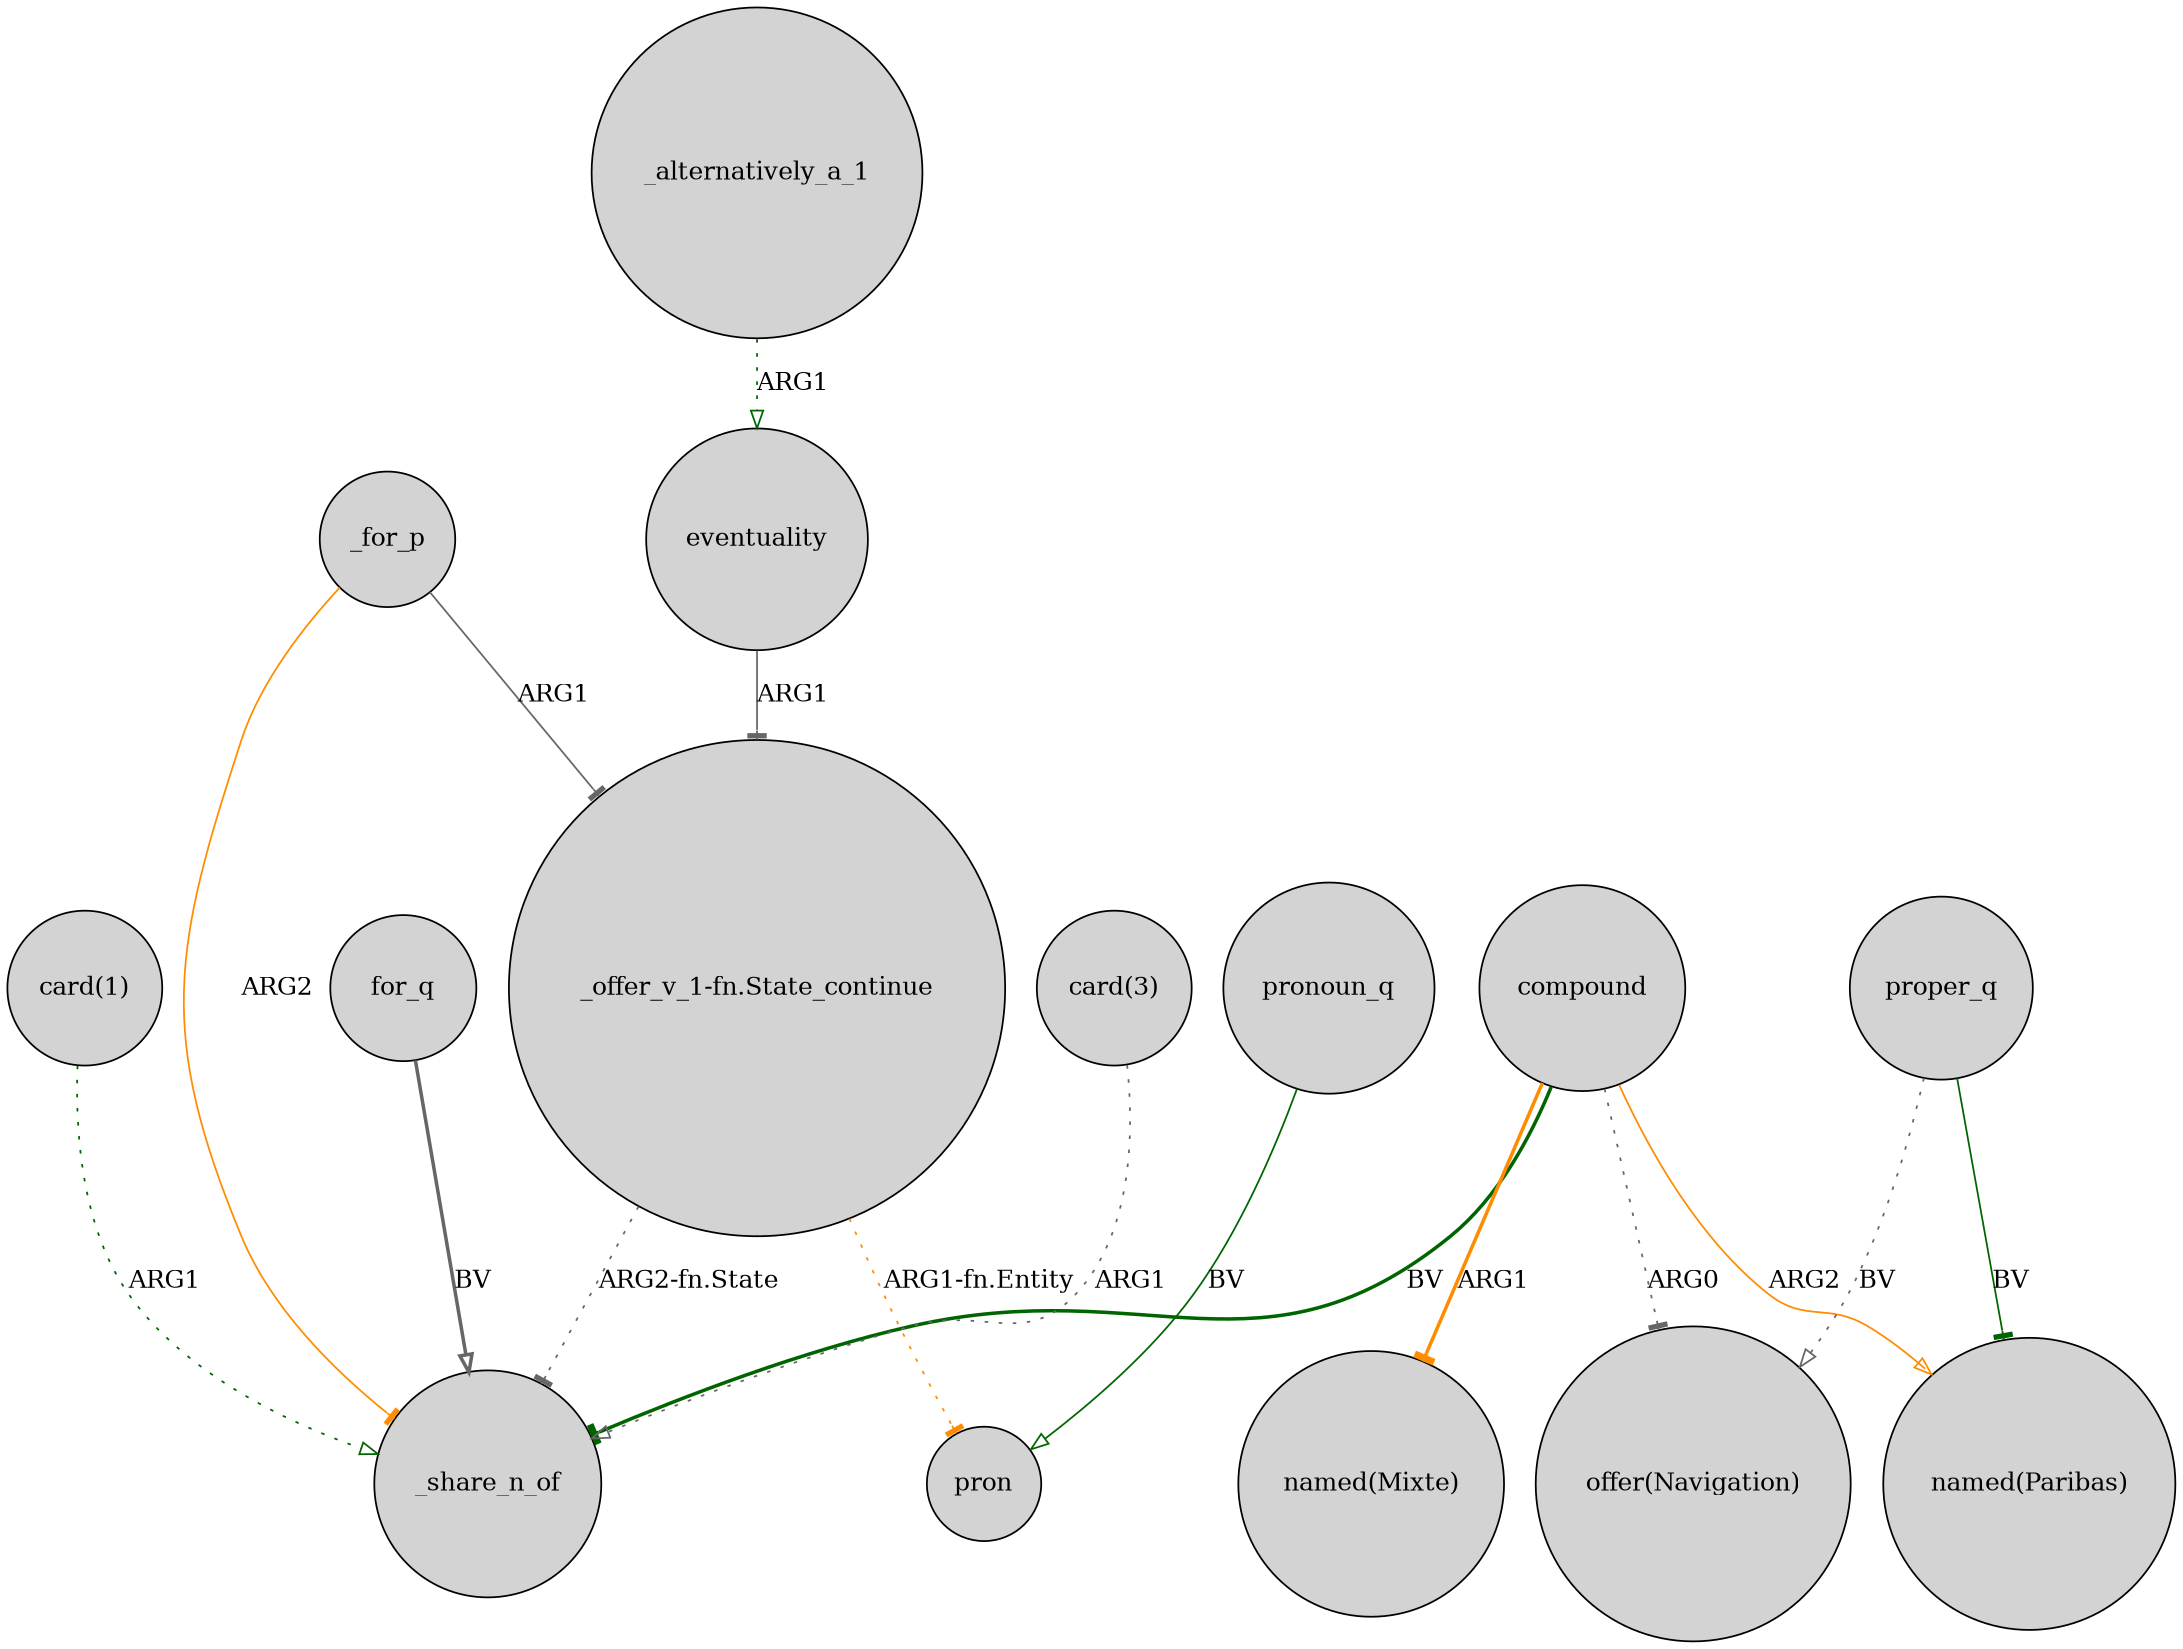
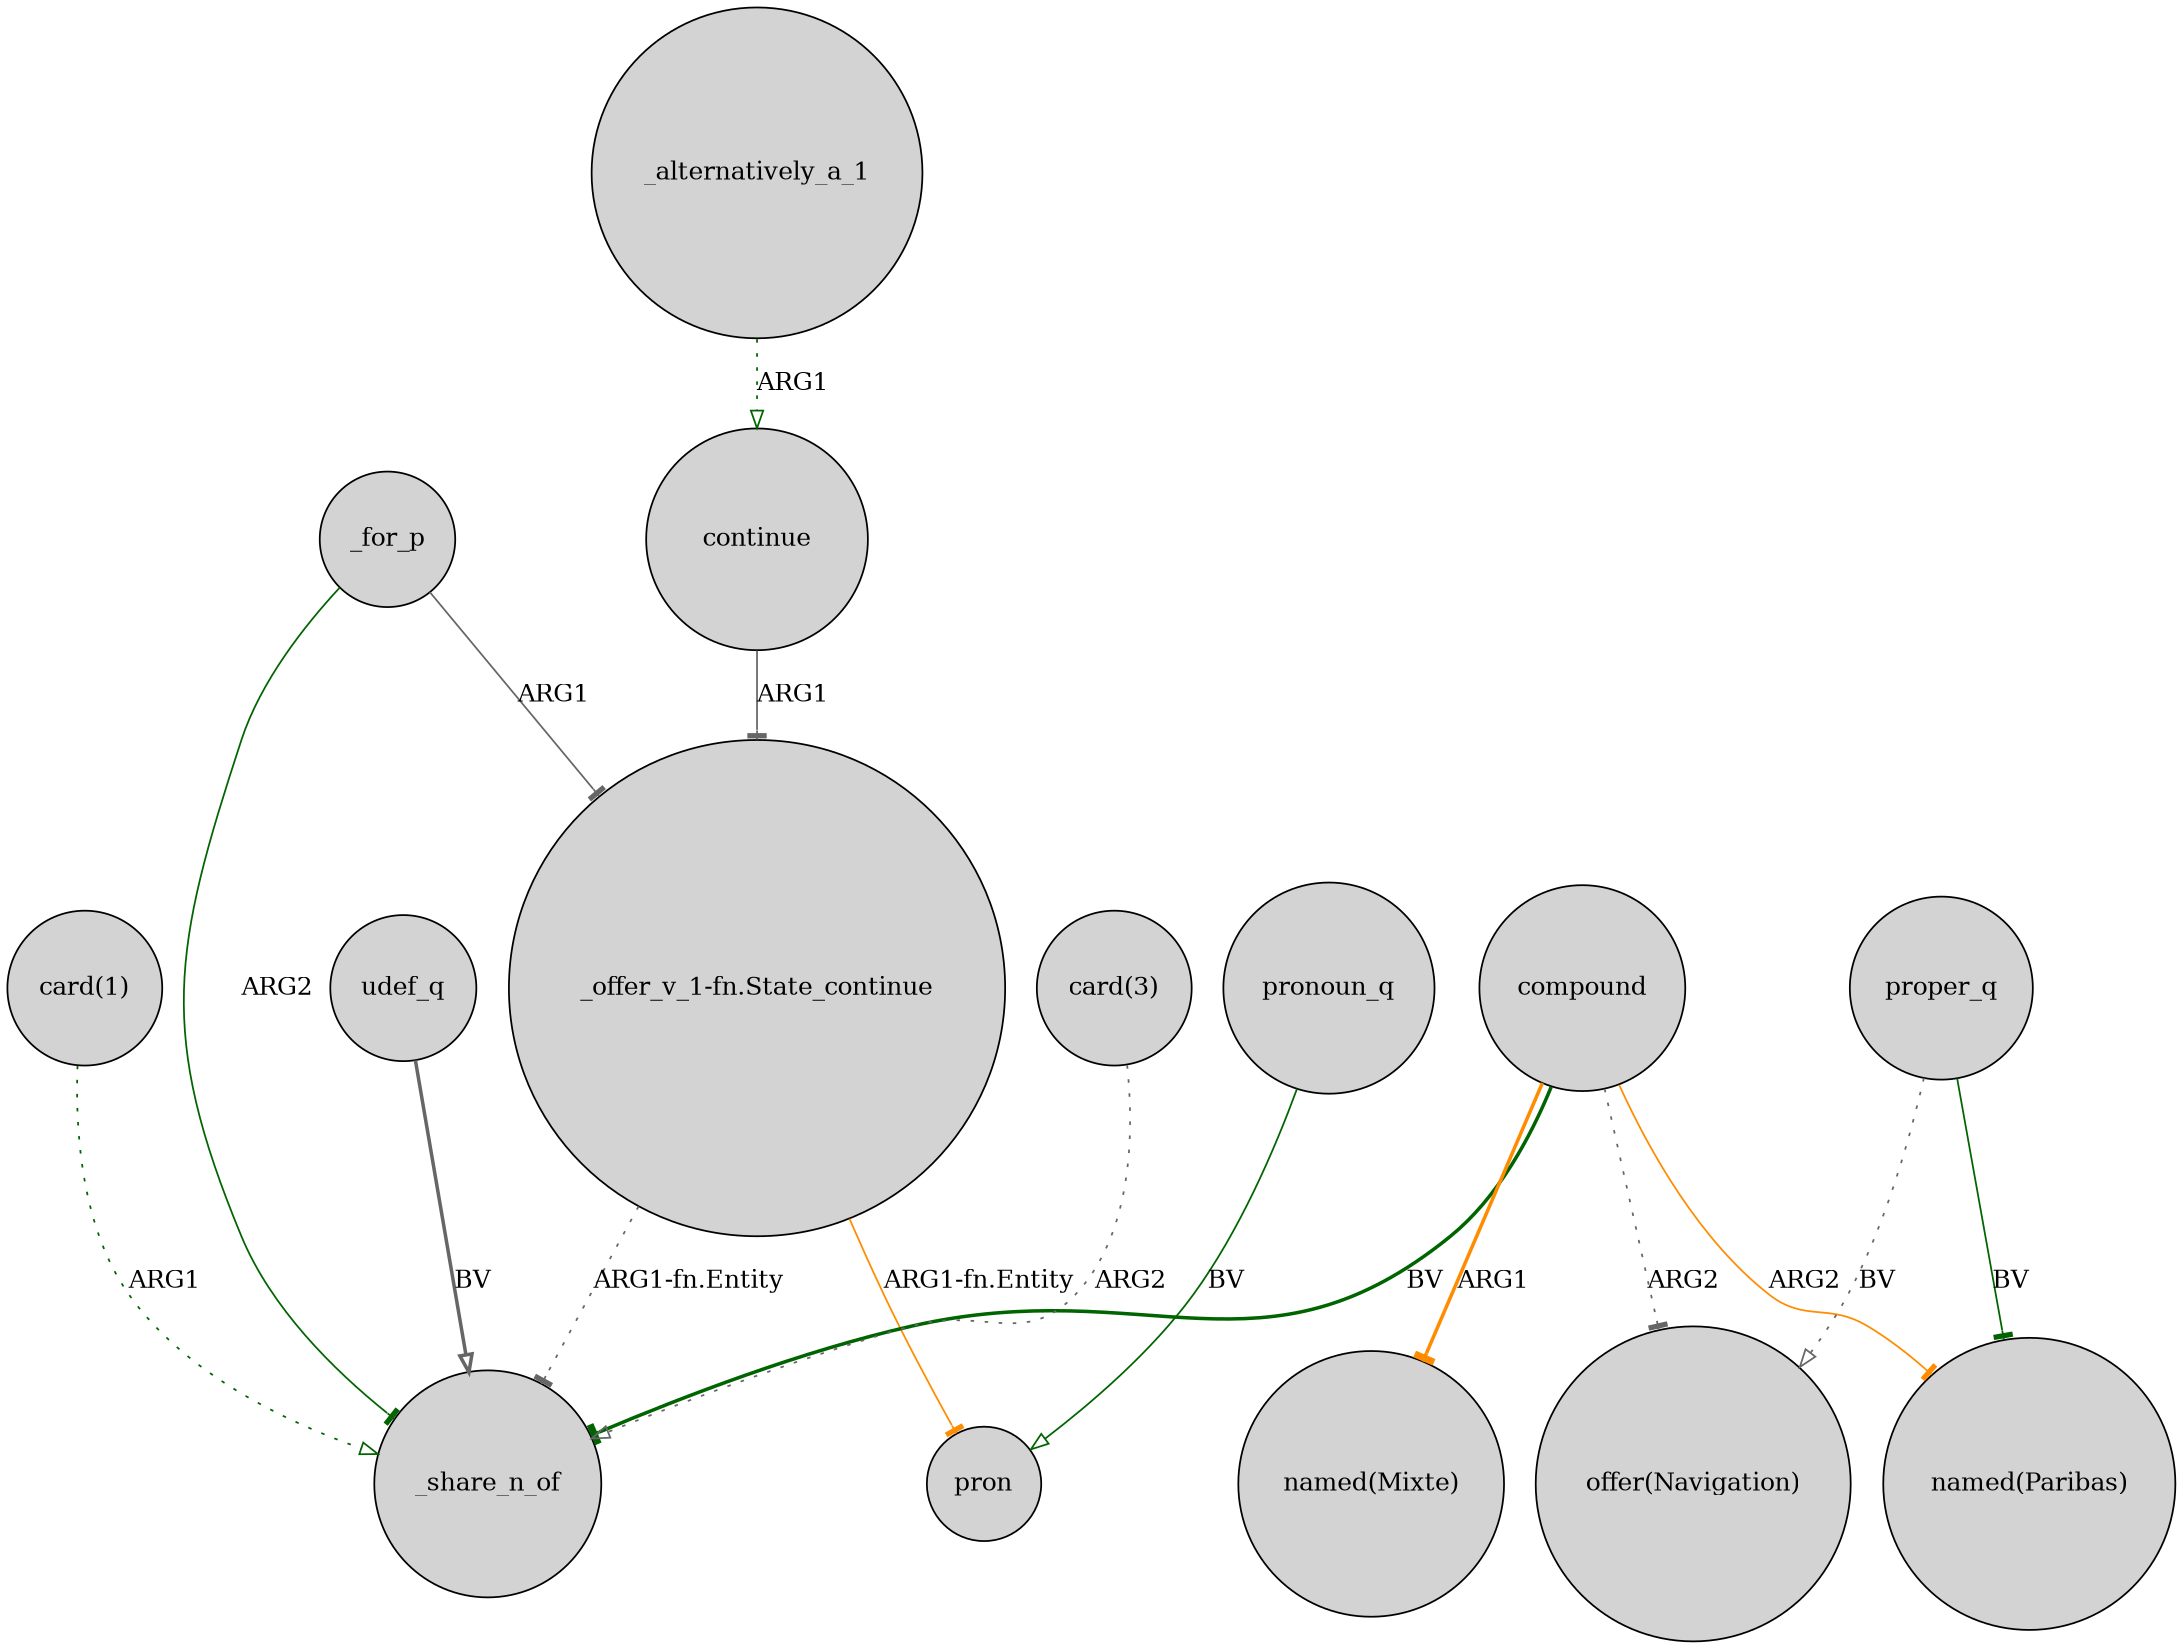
(757, 539) -> (757, 539)
(403, 988) -> (403, 988)
(185, 1013) -> (185, 1013)
(1738, 1266) -> (1738, 1266)
(689, 1281) -> (689, 1281)
(1131, 1281) -> (1131, 1281)
(1684, 1281) -> (1684, 1281)
(895, 1318) -> (895, 1318)
